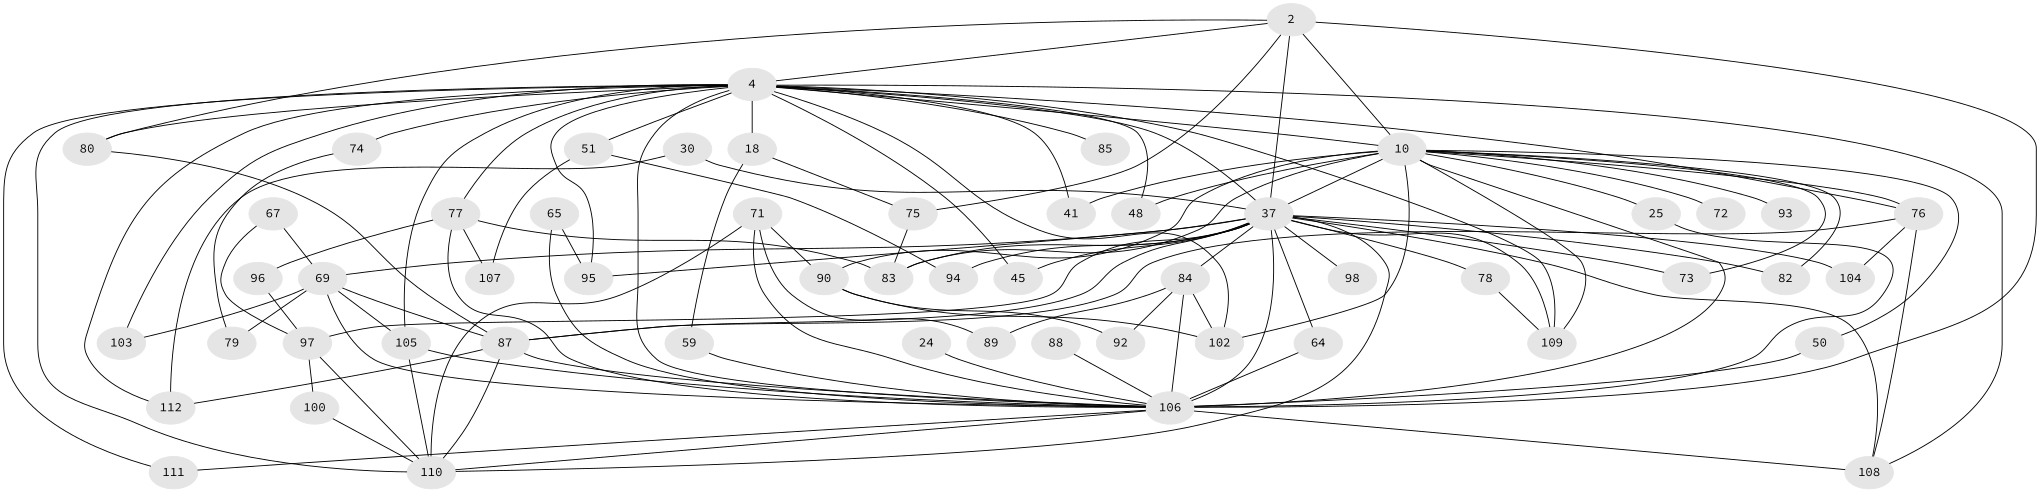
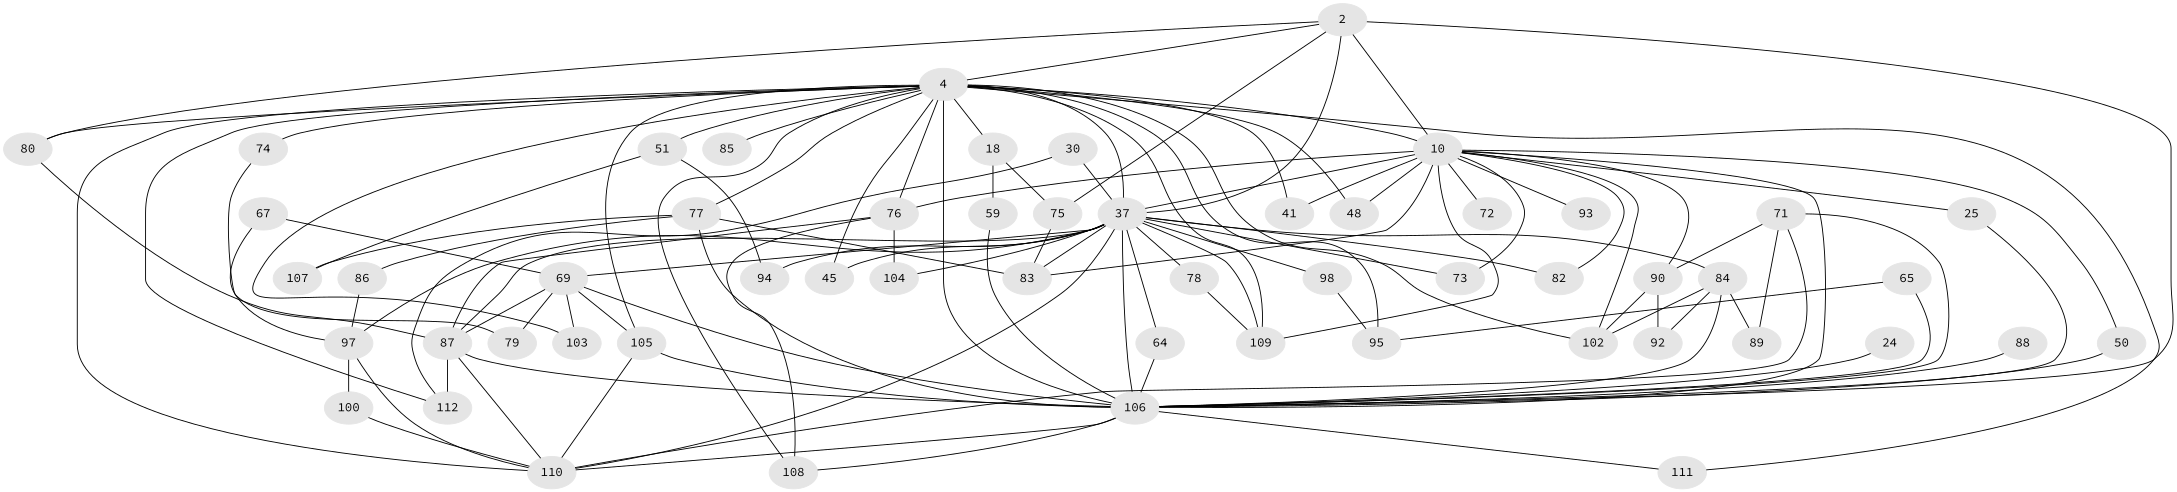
(818, 260) -> (1352, 311)
(258, 279) -> (362, 279)
(1639, 291) -> none
